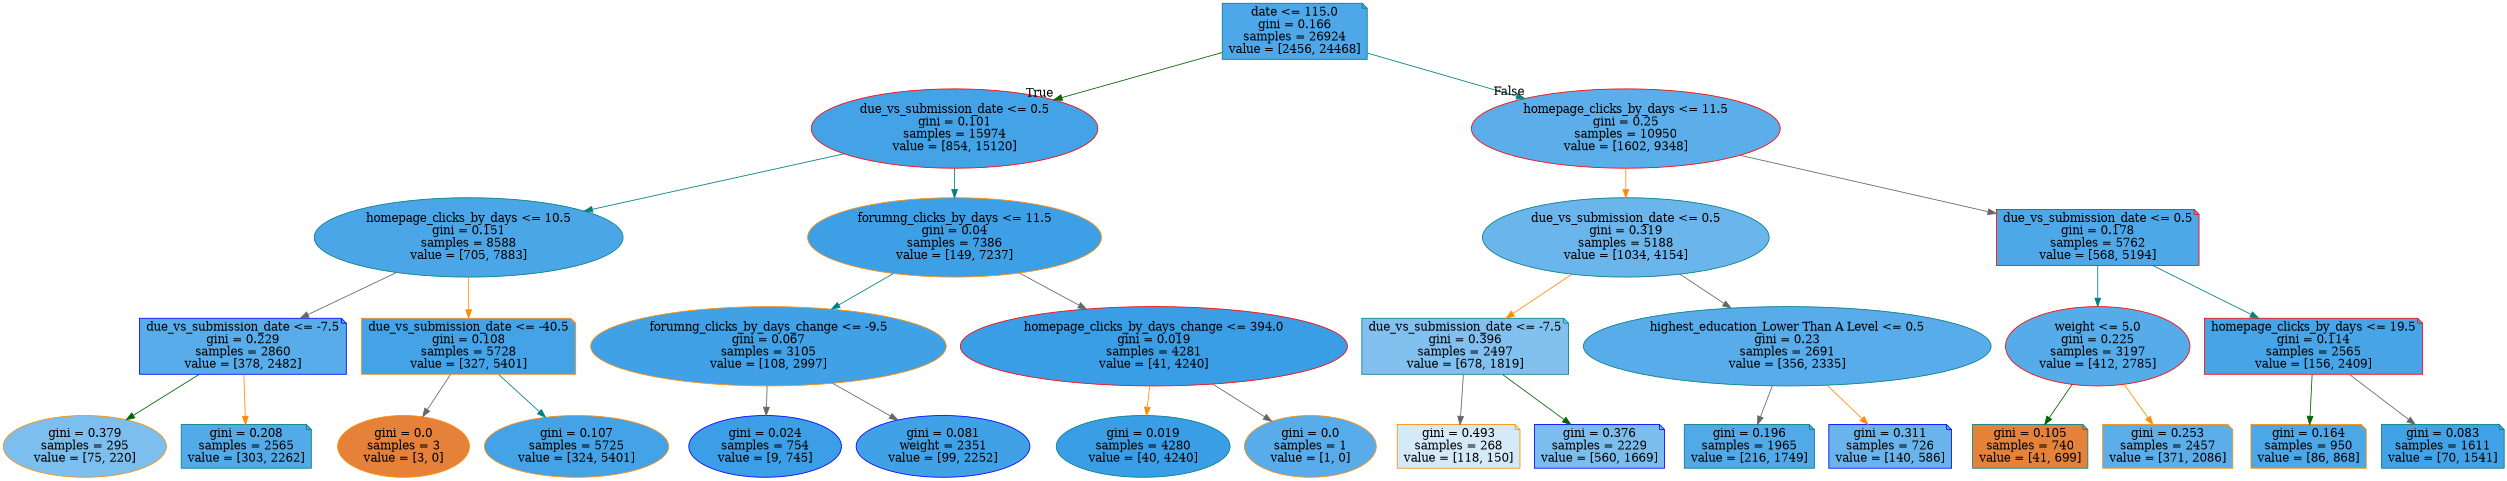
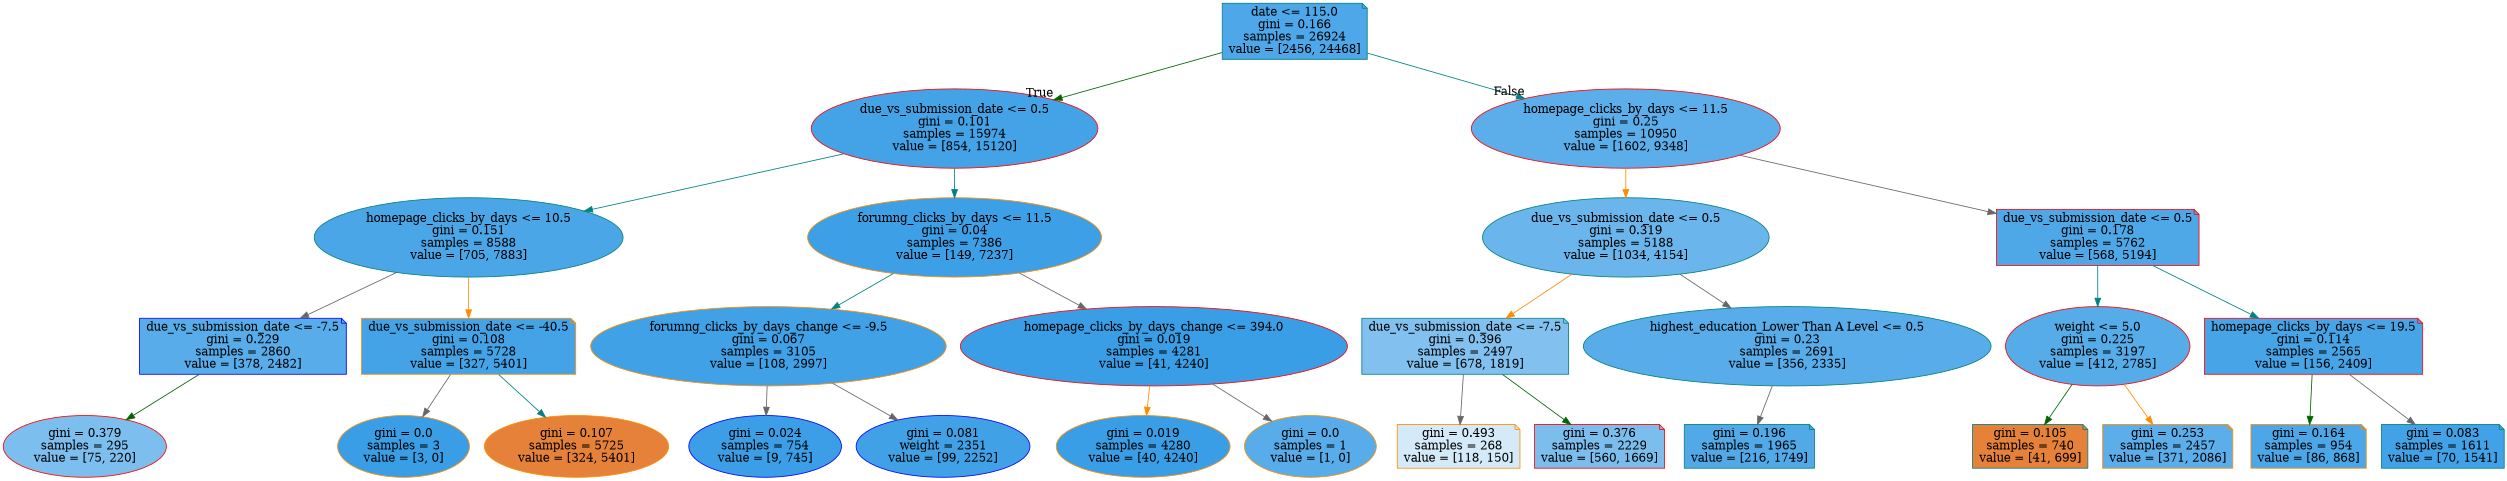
(85, 446) -> (85, 446)
(246, 446) -> none
(404, 446) -> (404, 446)
(577, 446) -> (577, 446)
(1143, 446) -> (1143, 446)
(1599, 446) -> (1599, 446)
(1890, 446) -> none
(2309, 446) -> (2309, 446)
